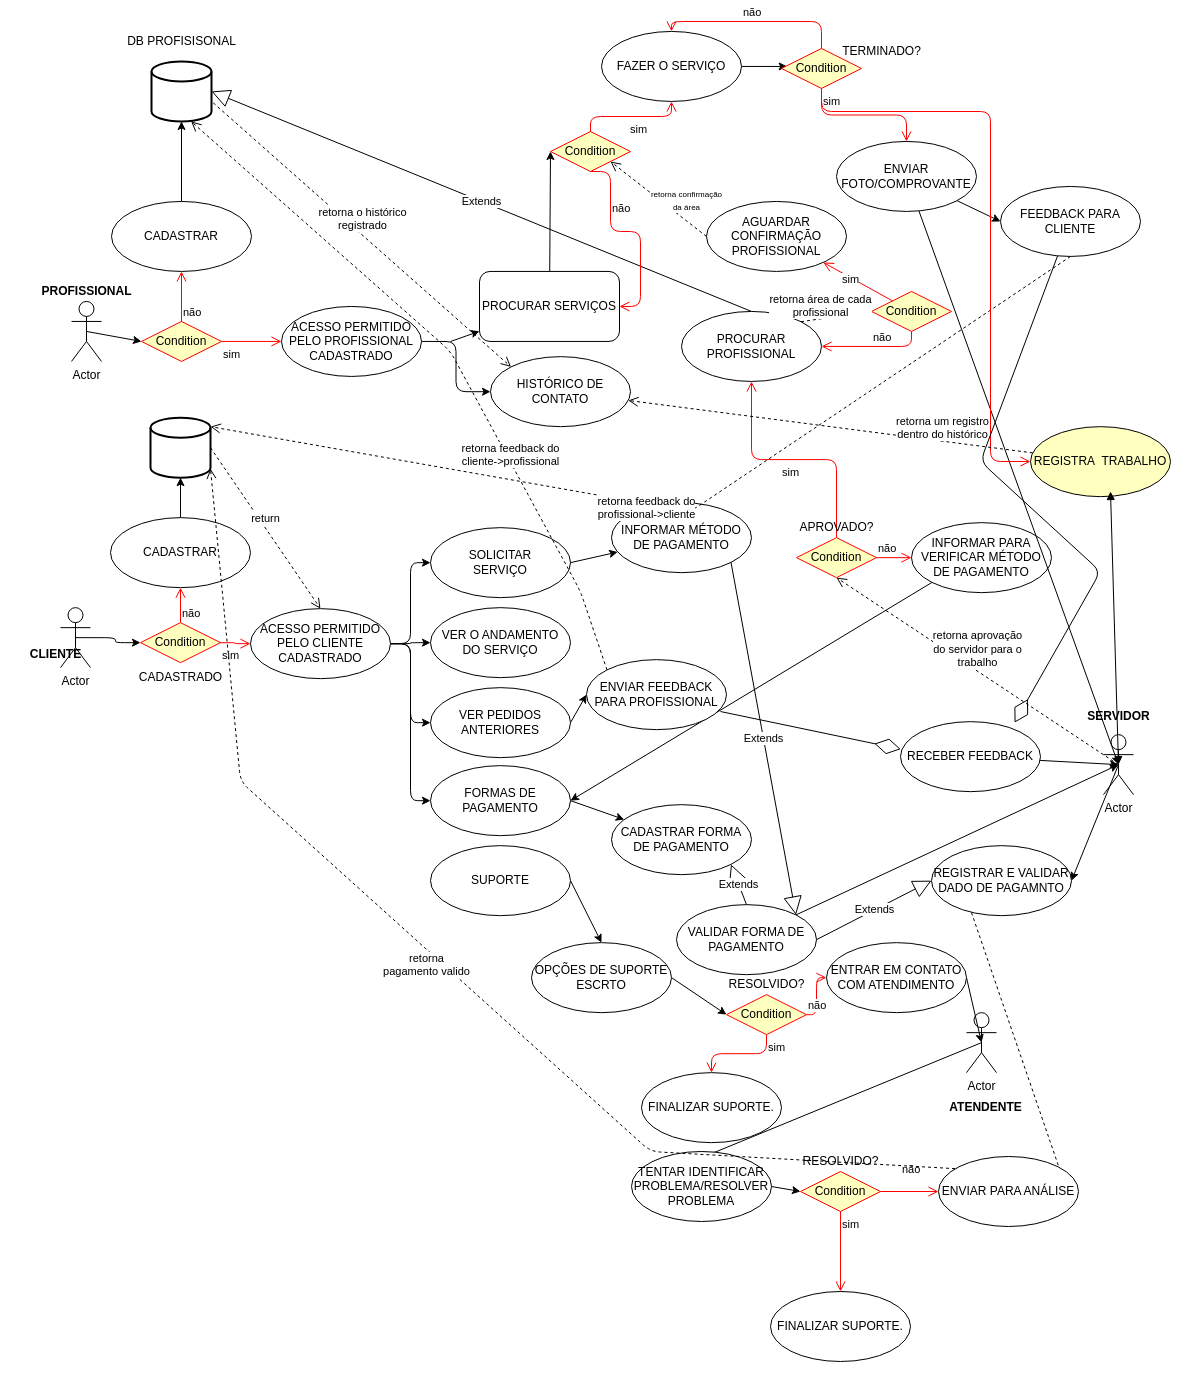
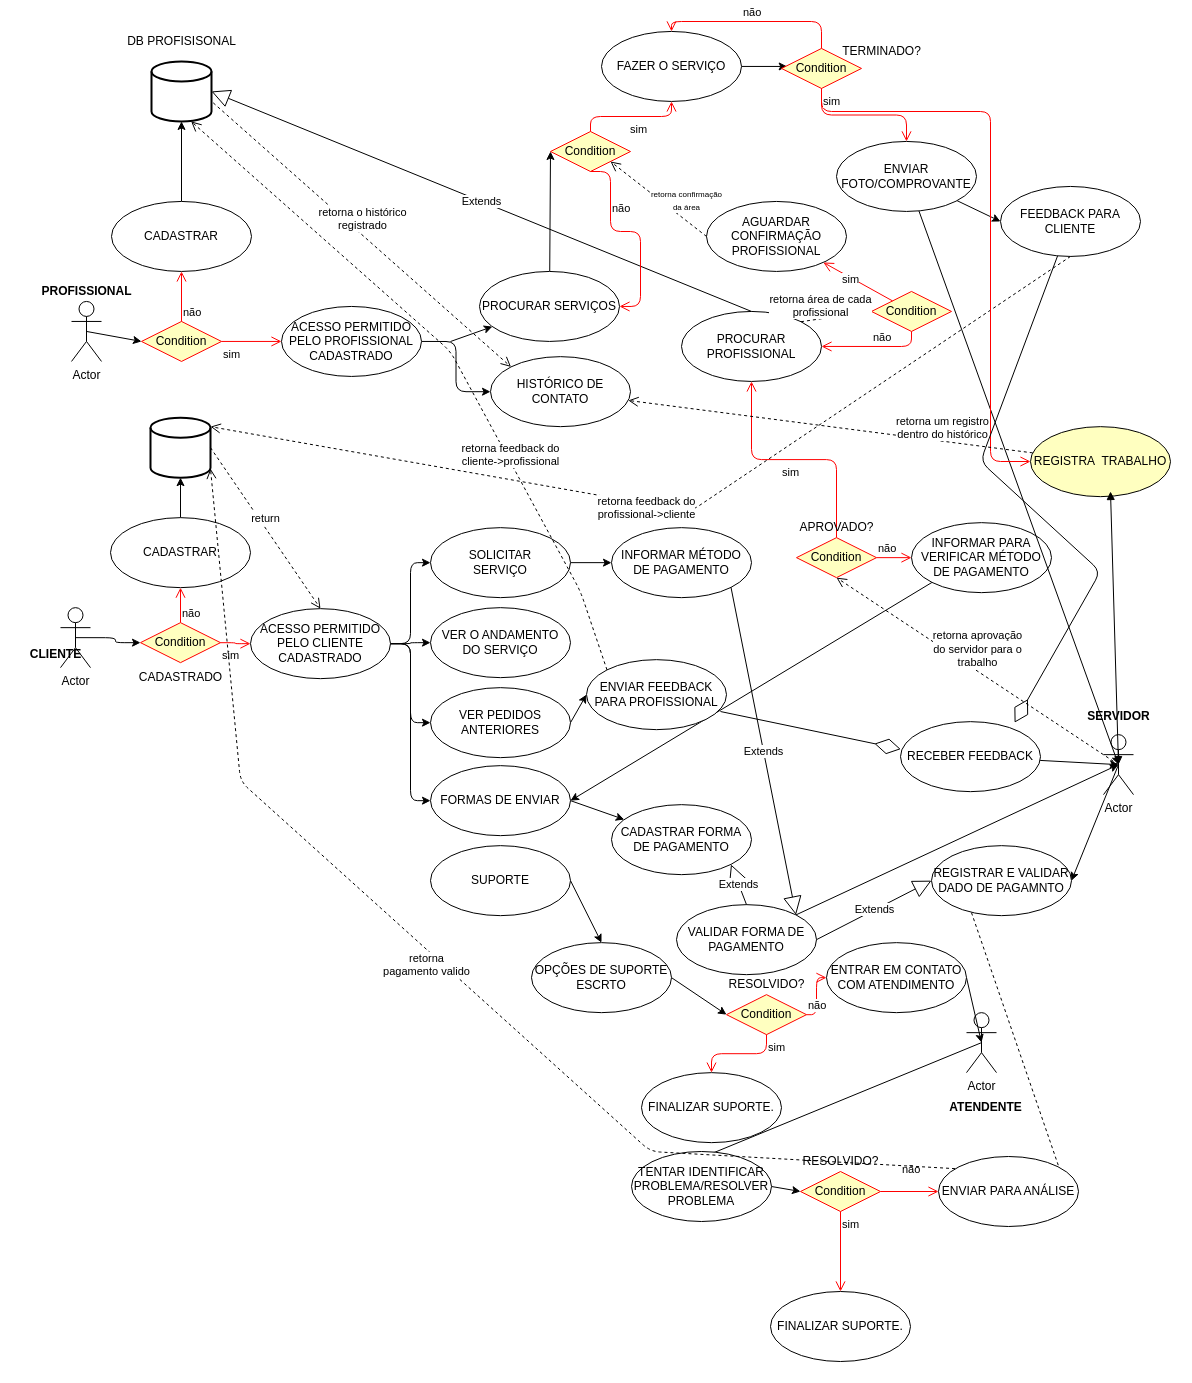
(550, 306) -> (550, 306)
(682, 538) -> (682, 563)
(501, 801) -> (501, 801)
